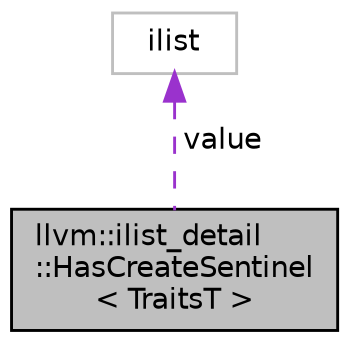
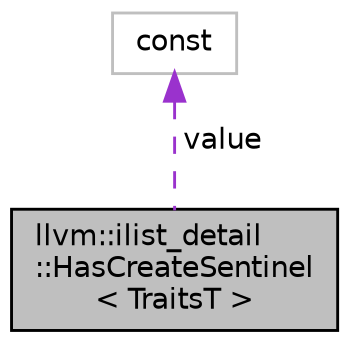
(175, 43) -> (175, 43)
